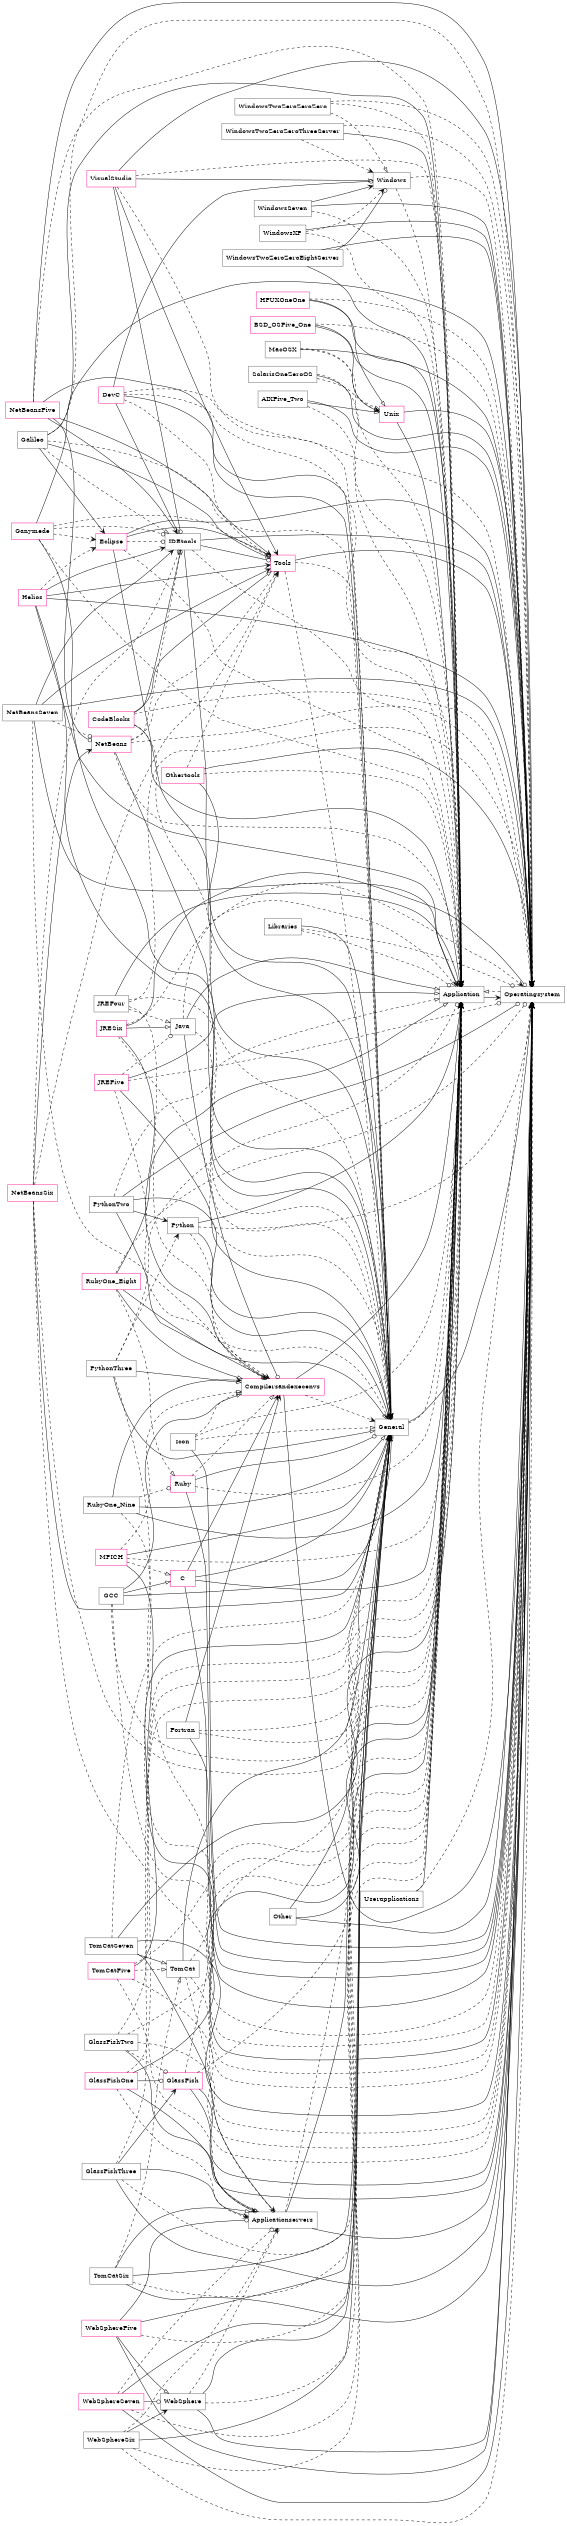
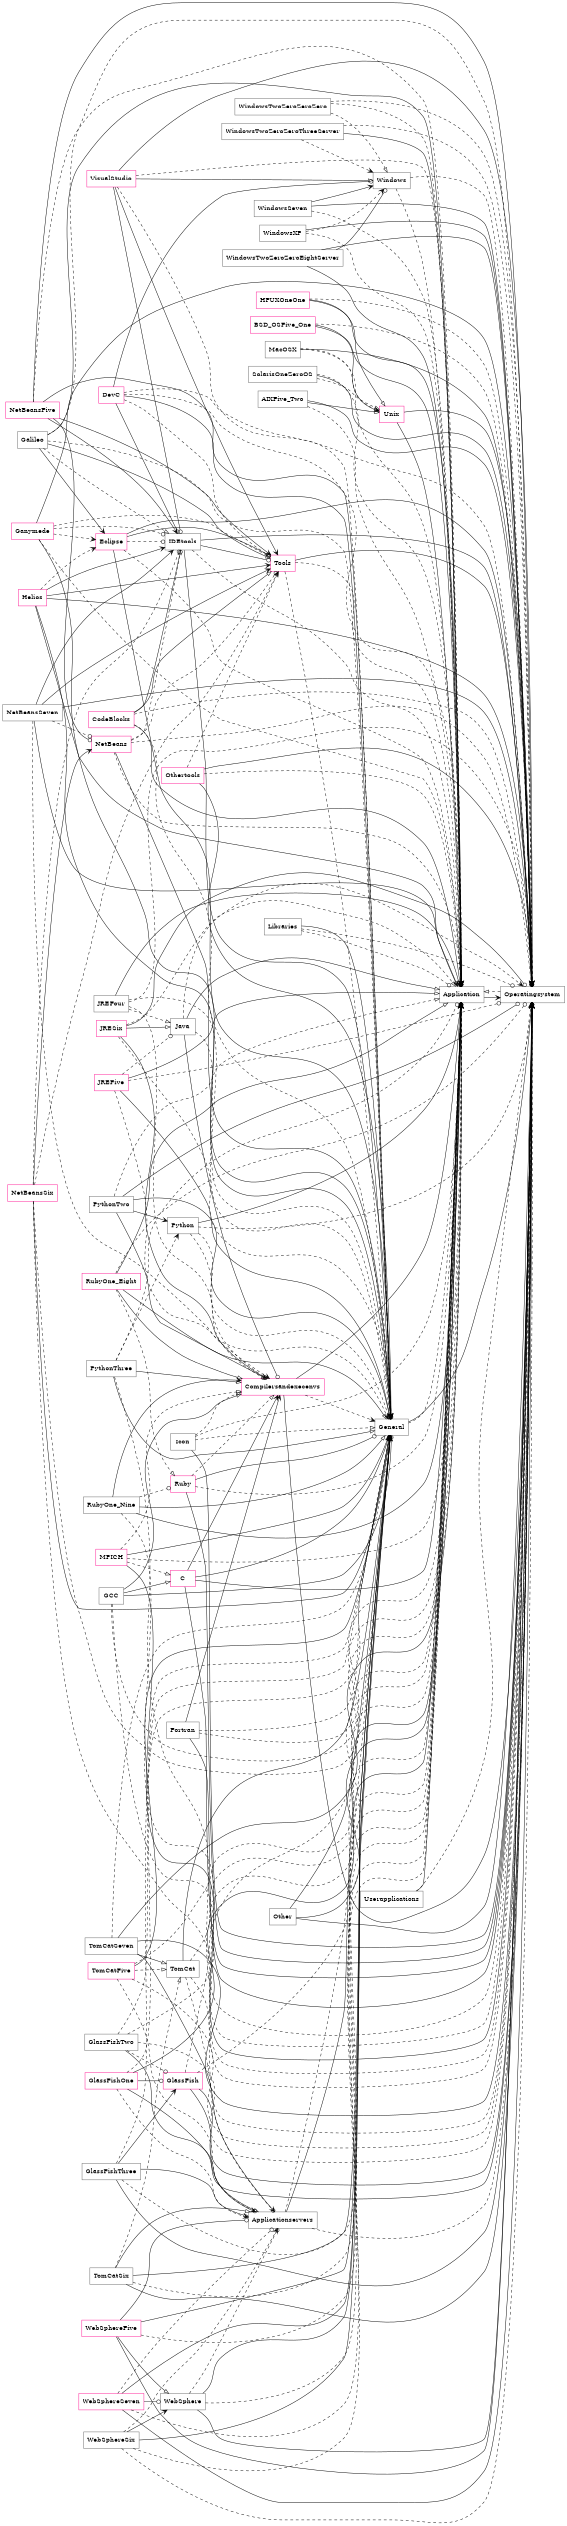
(278, 1334) -> (278, 1334)
(523, 1698) -> (523, 1698)
